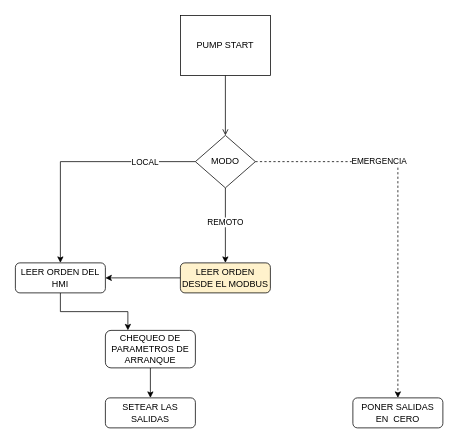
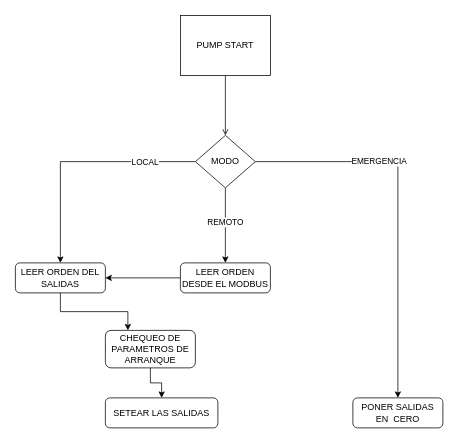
(60, 278) -> (60, 278)
(225, 278) -> (225, 278)
(398, 280) -> (398, 280)
(150, 413) -> (162, 413)
